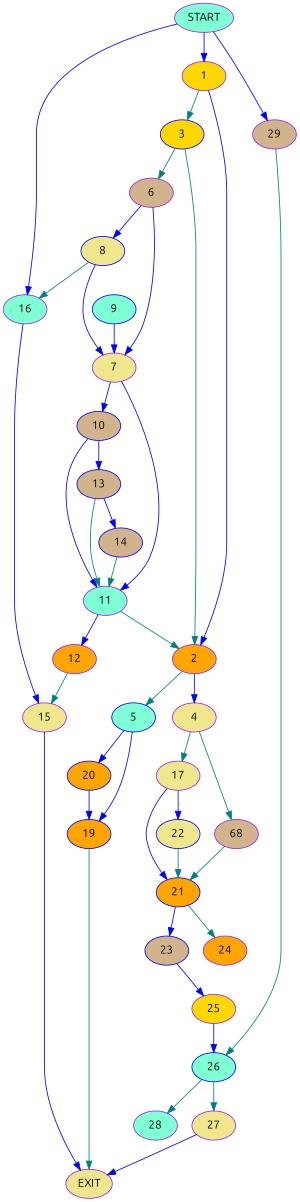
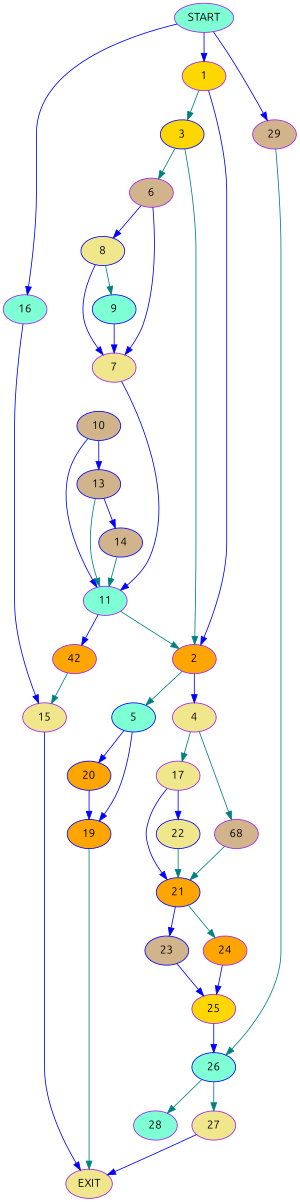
(67, 278) -> (108, 276)
(108, 393) -> none
(74, 659) -> (74, 659)
none -> (220, 976)
